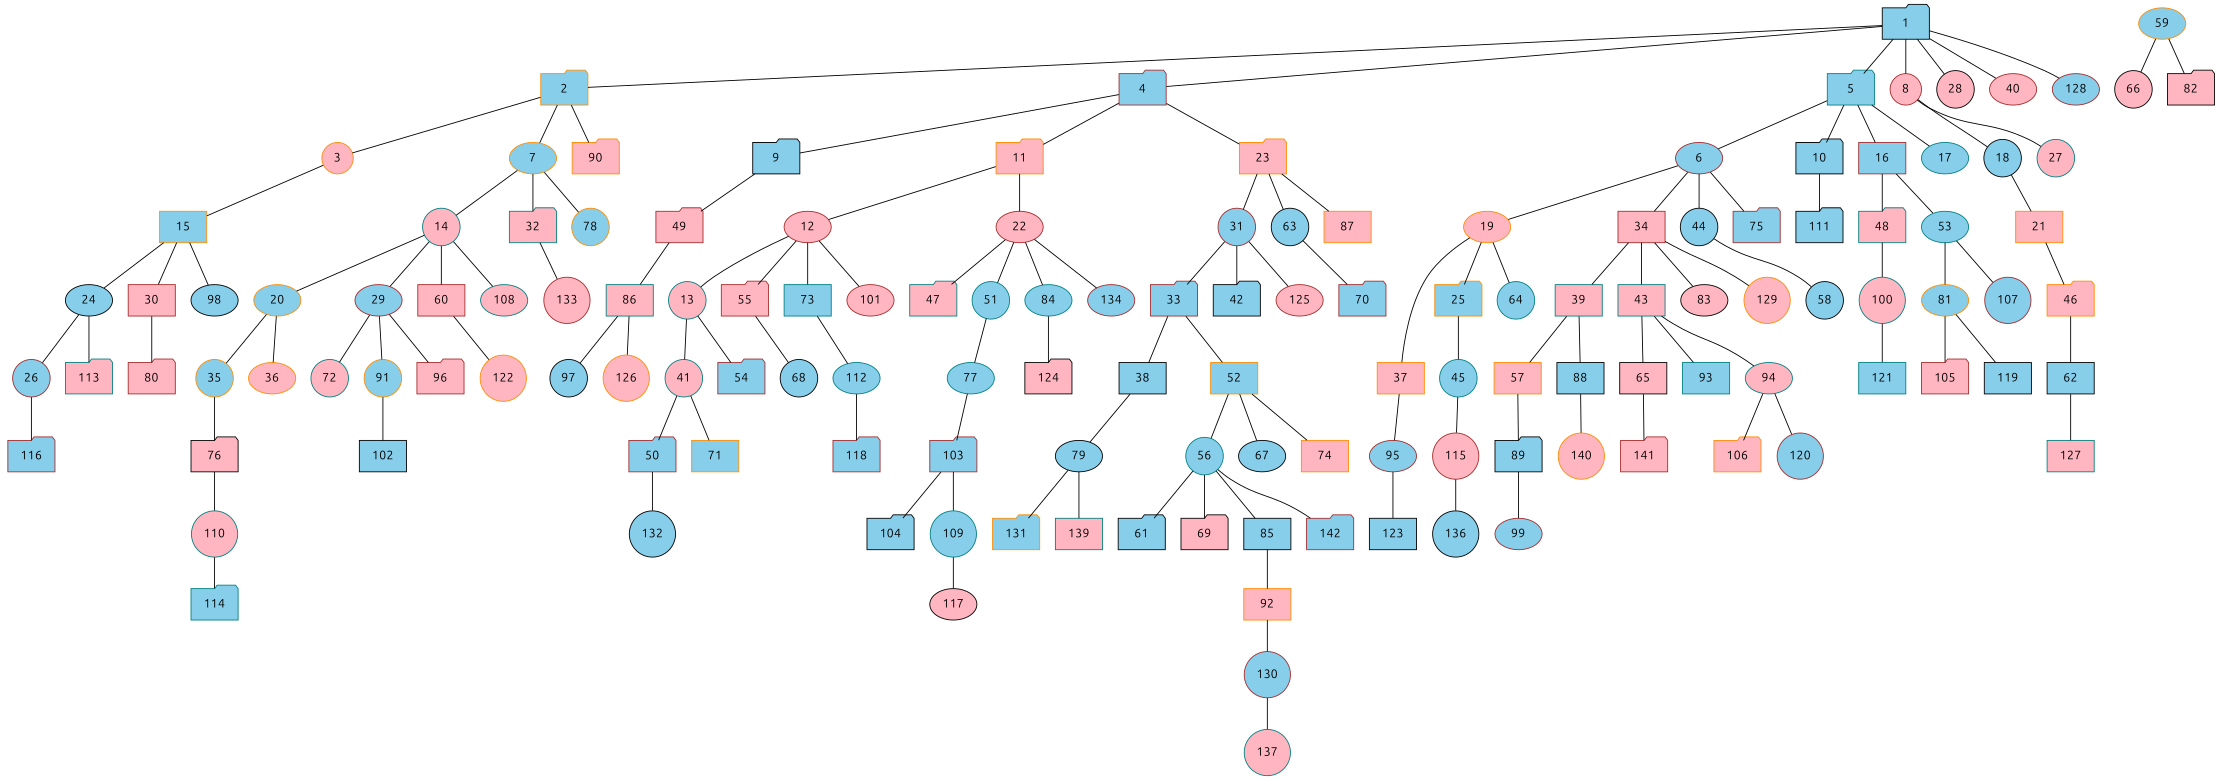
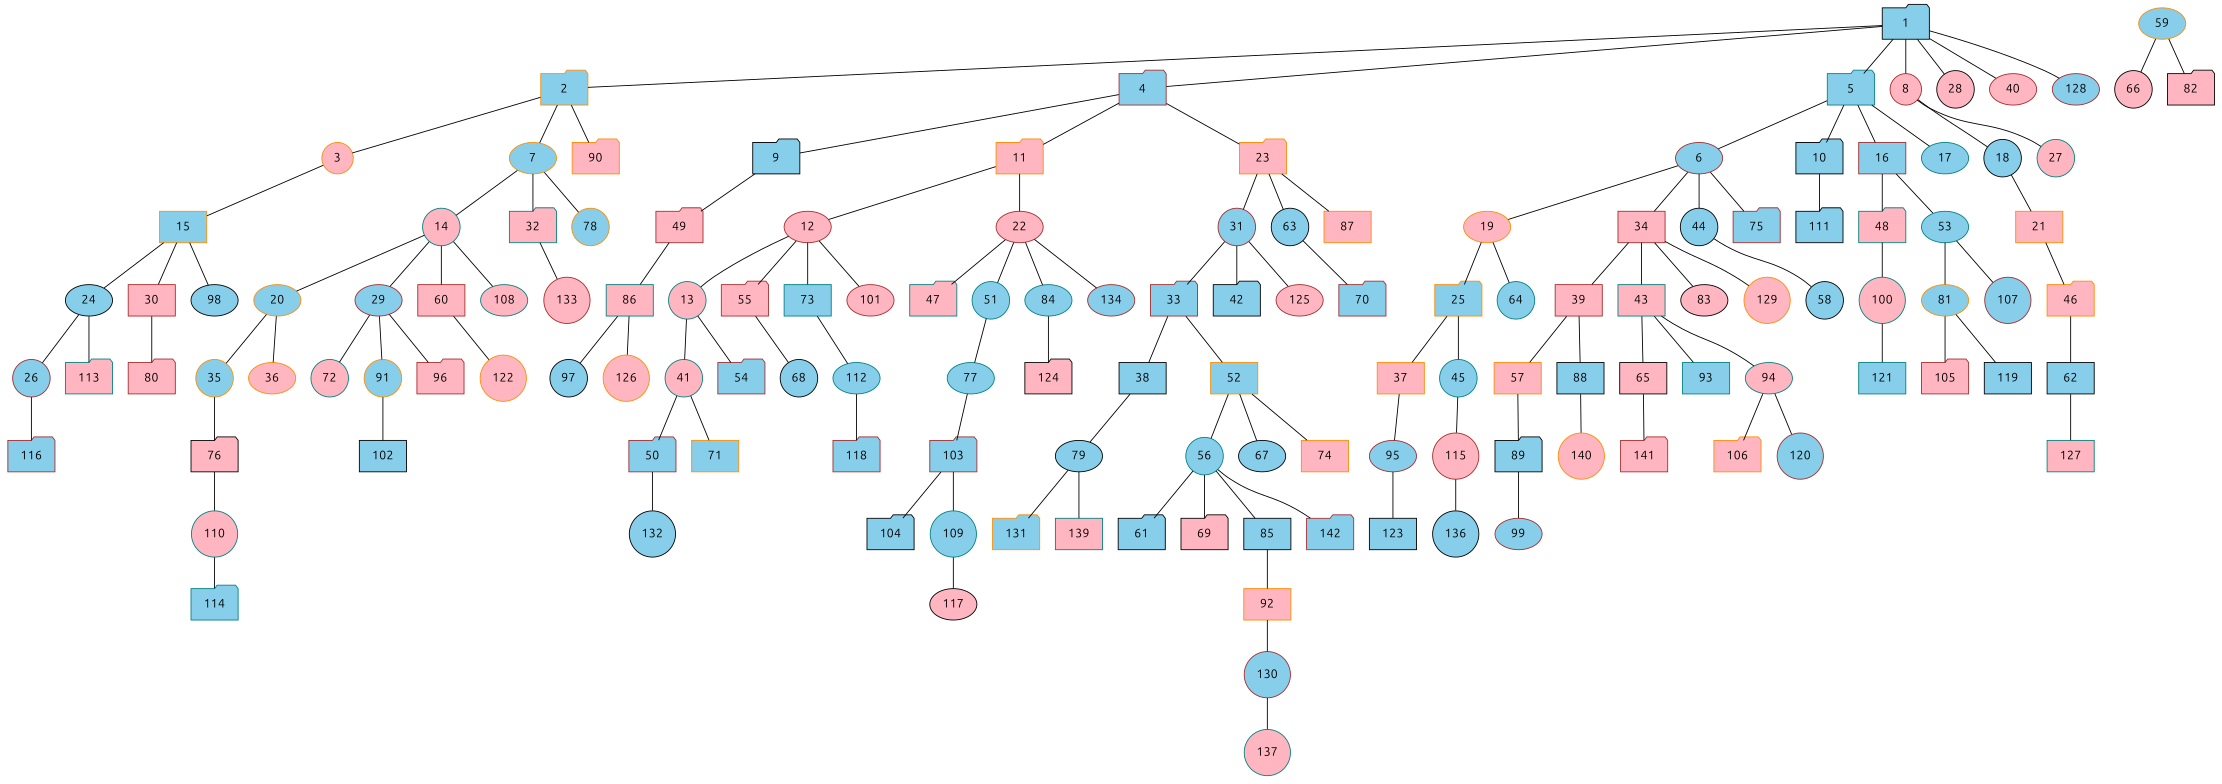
(1420, 291) -> (1430, 339)
(1579, 300) -> (1579, 300)
